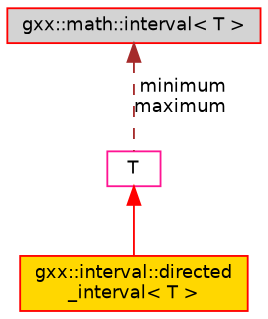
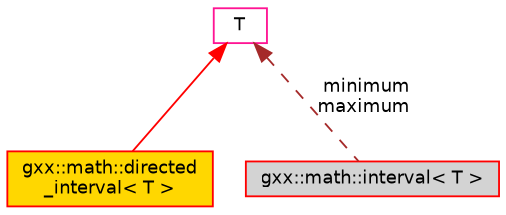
(134, 107) -> (313, 109)
(134, 283) -> (110, 179)
